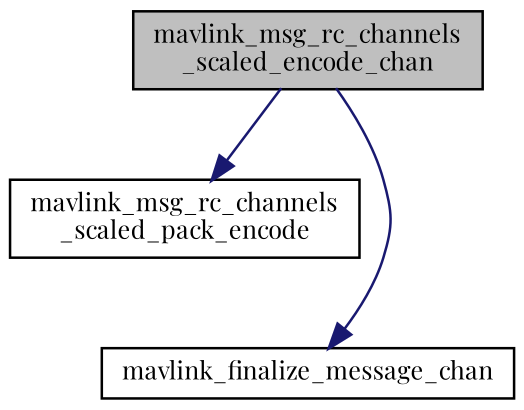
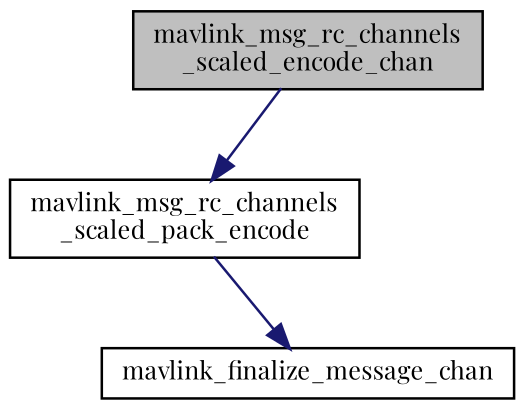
(390, 208) -> (244, 293)
